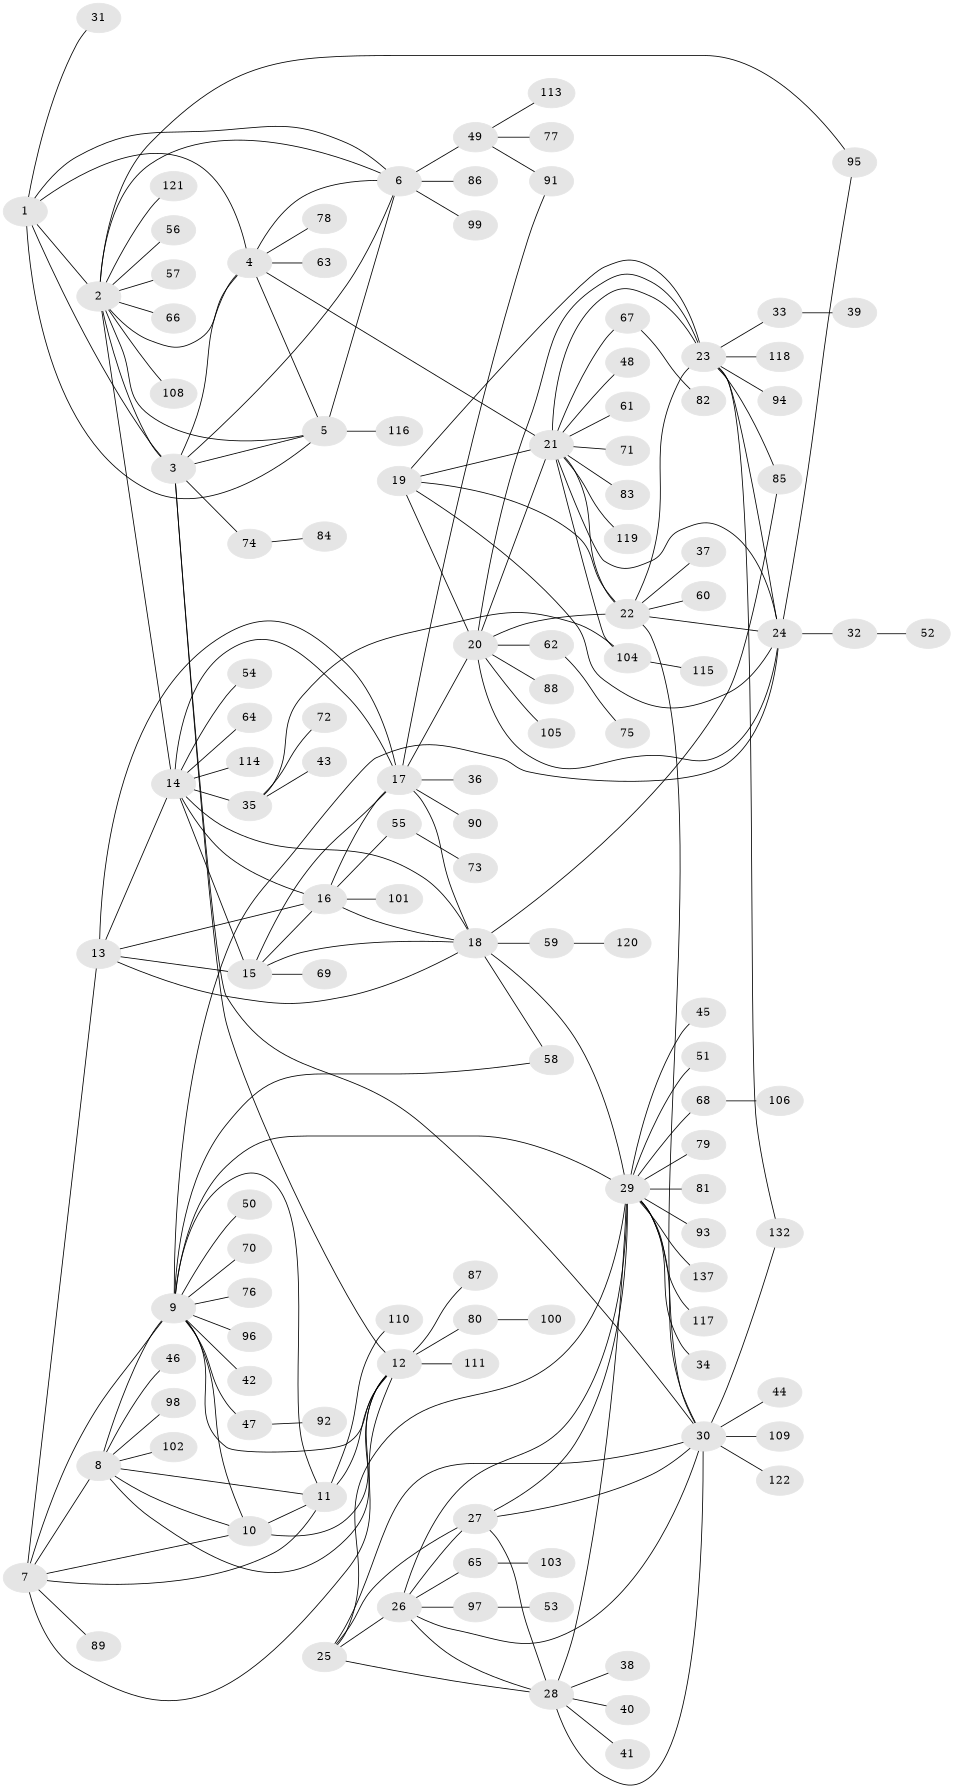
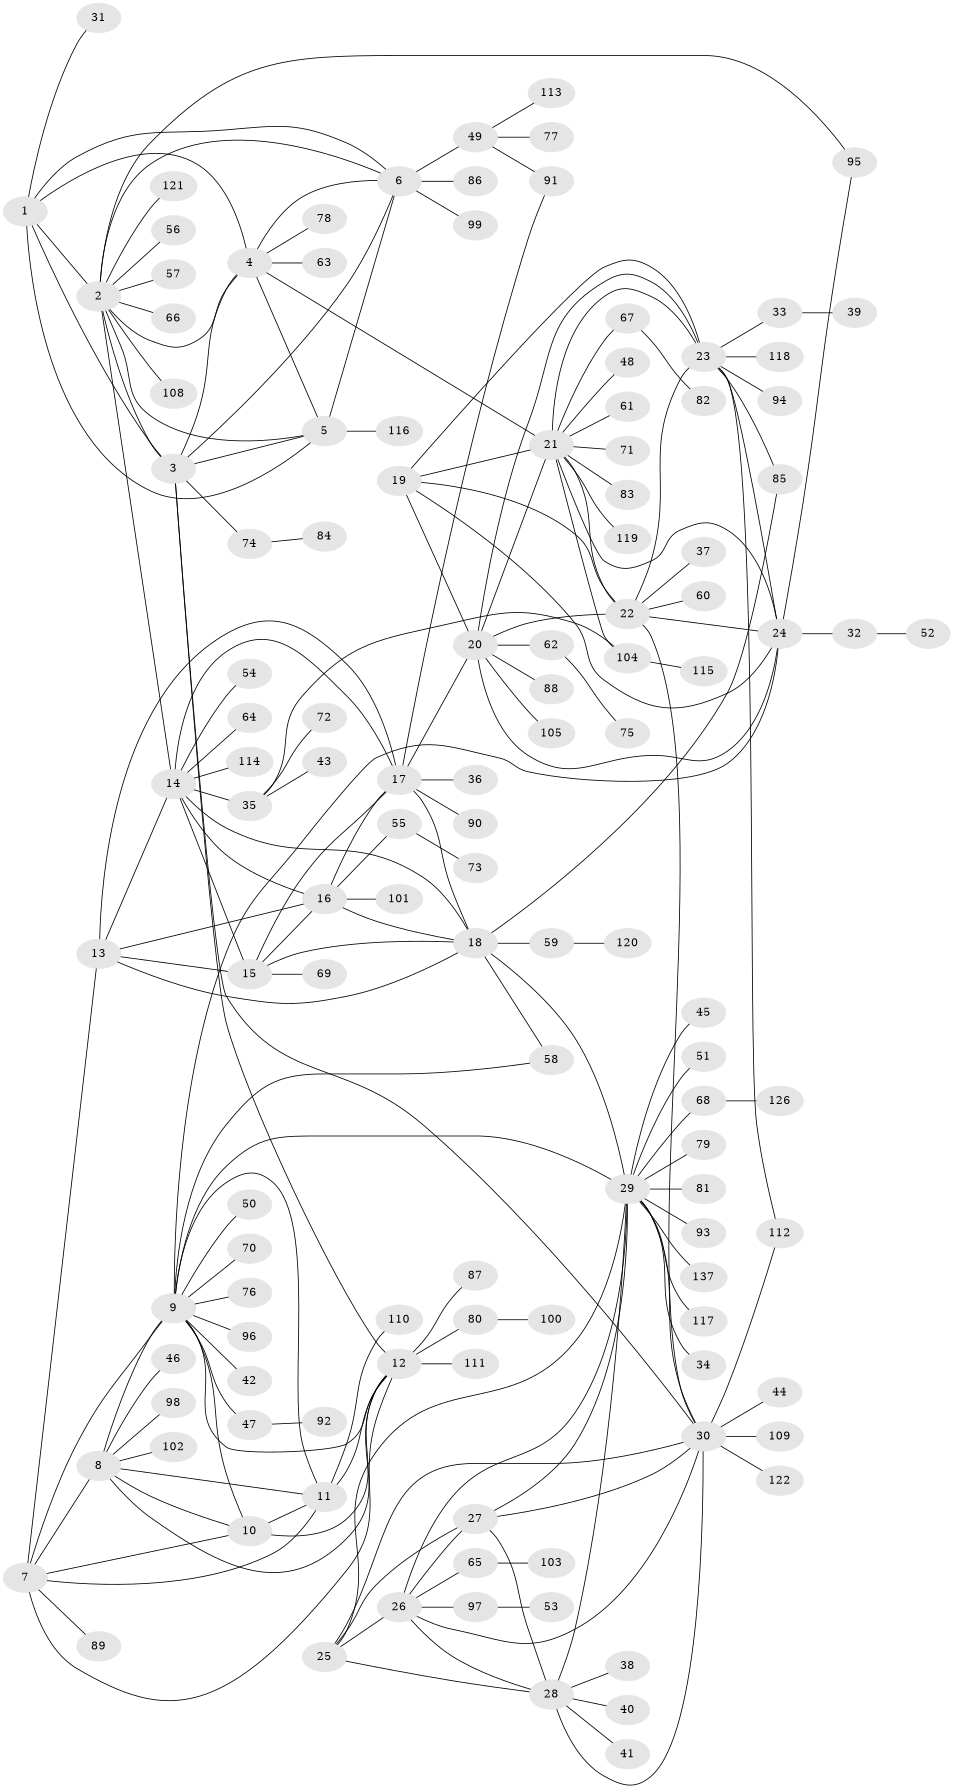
(780, 1101) -> (780, 1101)
(780, 1233) -> (780, 1233)
